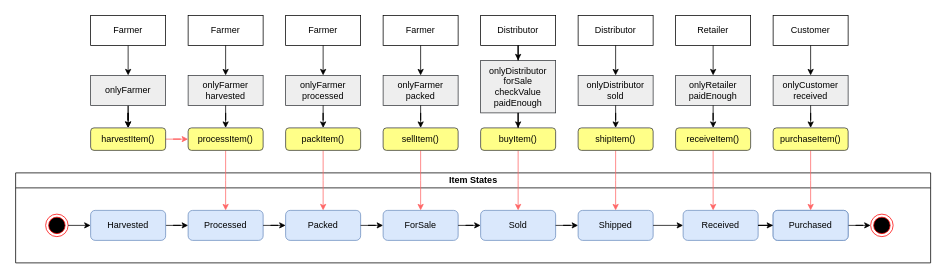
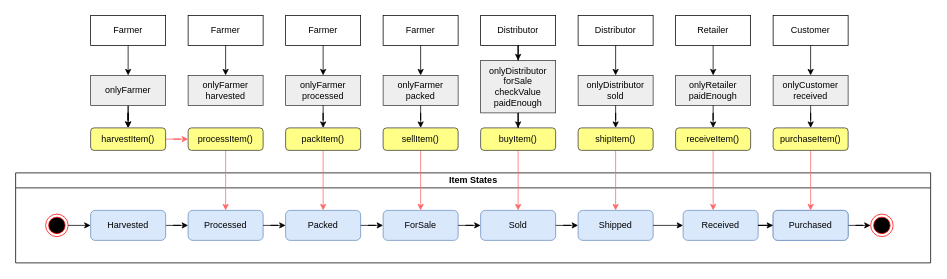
(225, 119) -> none
